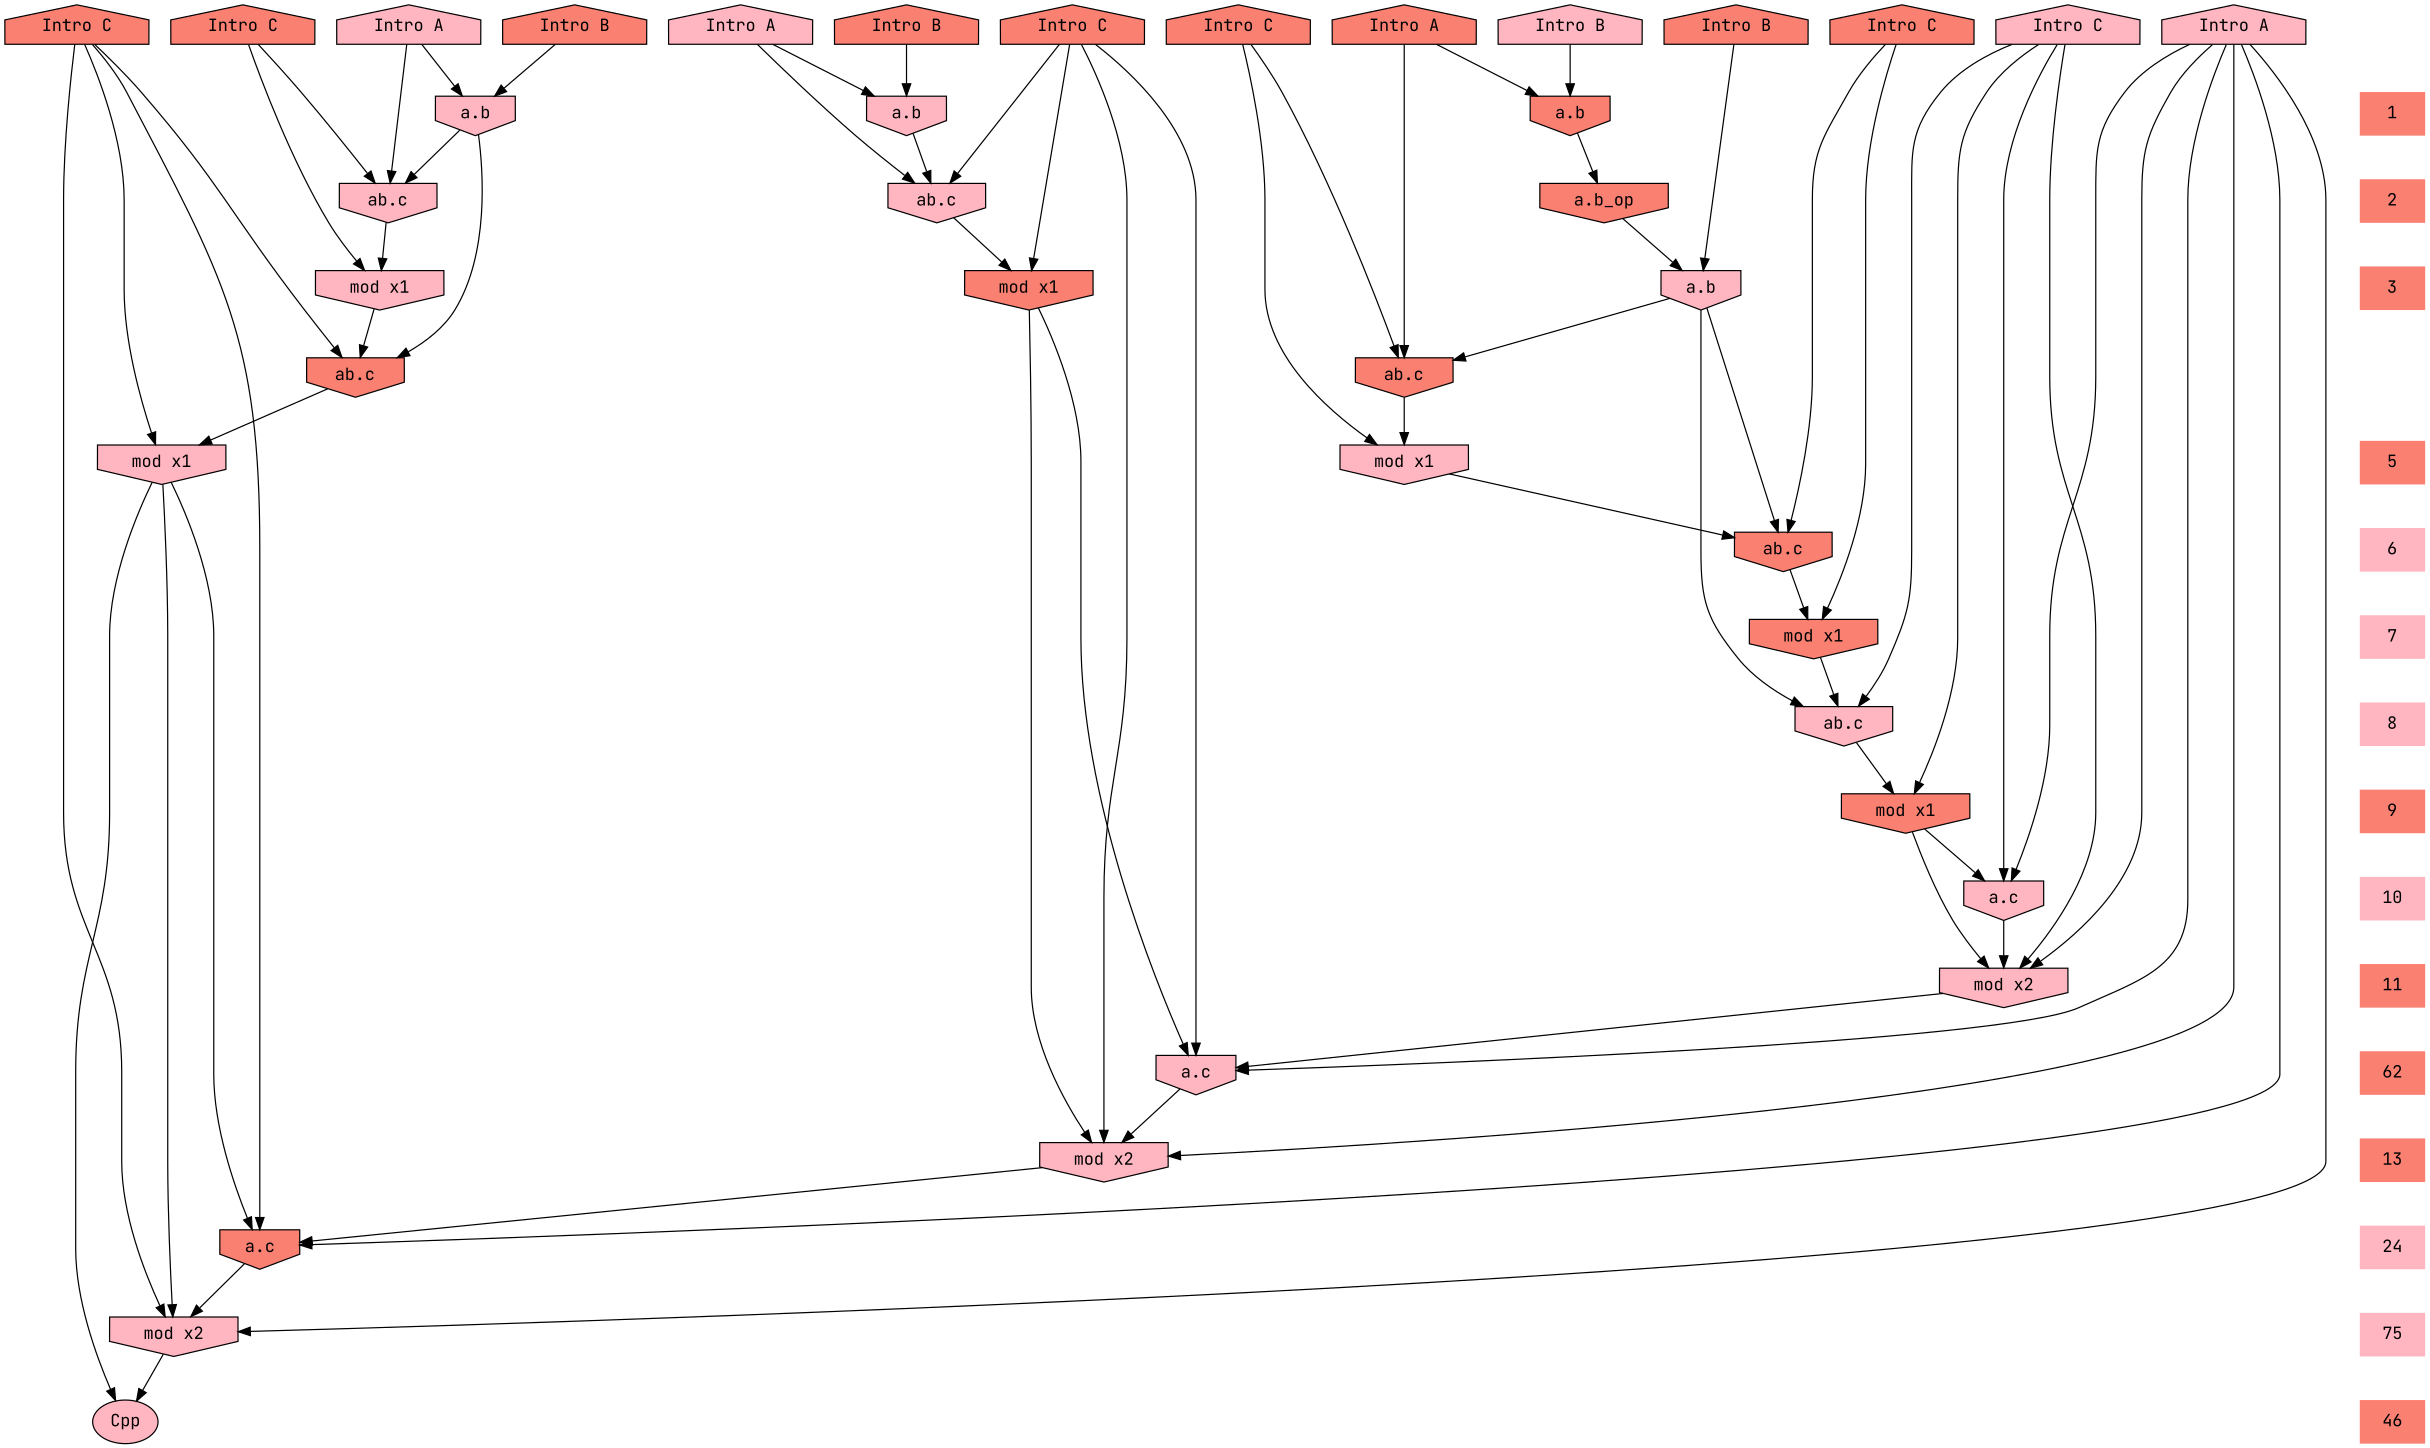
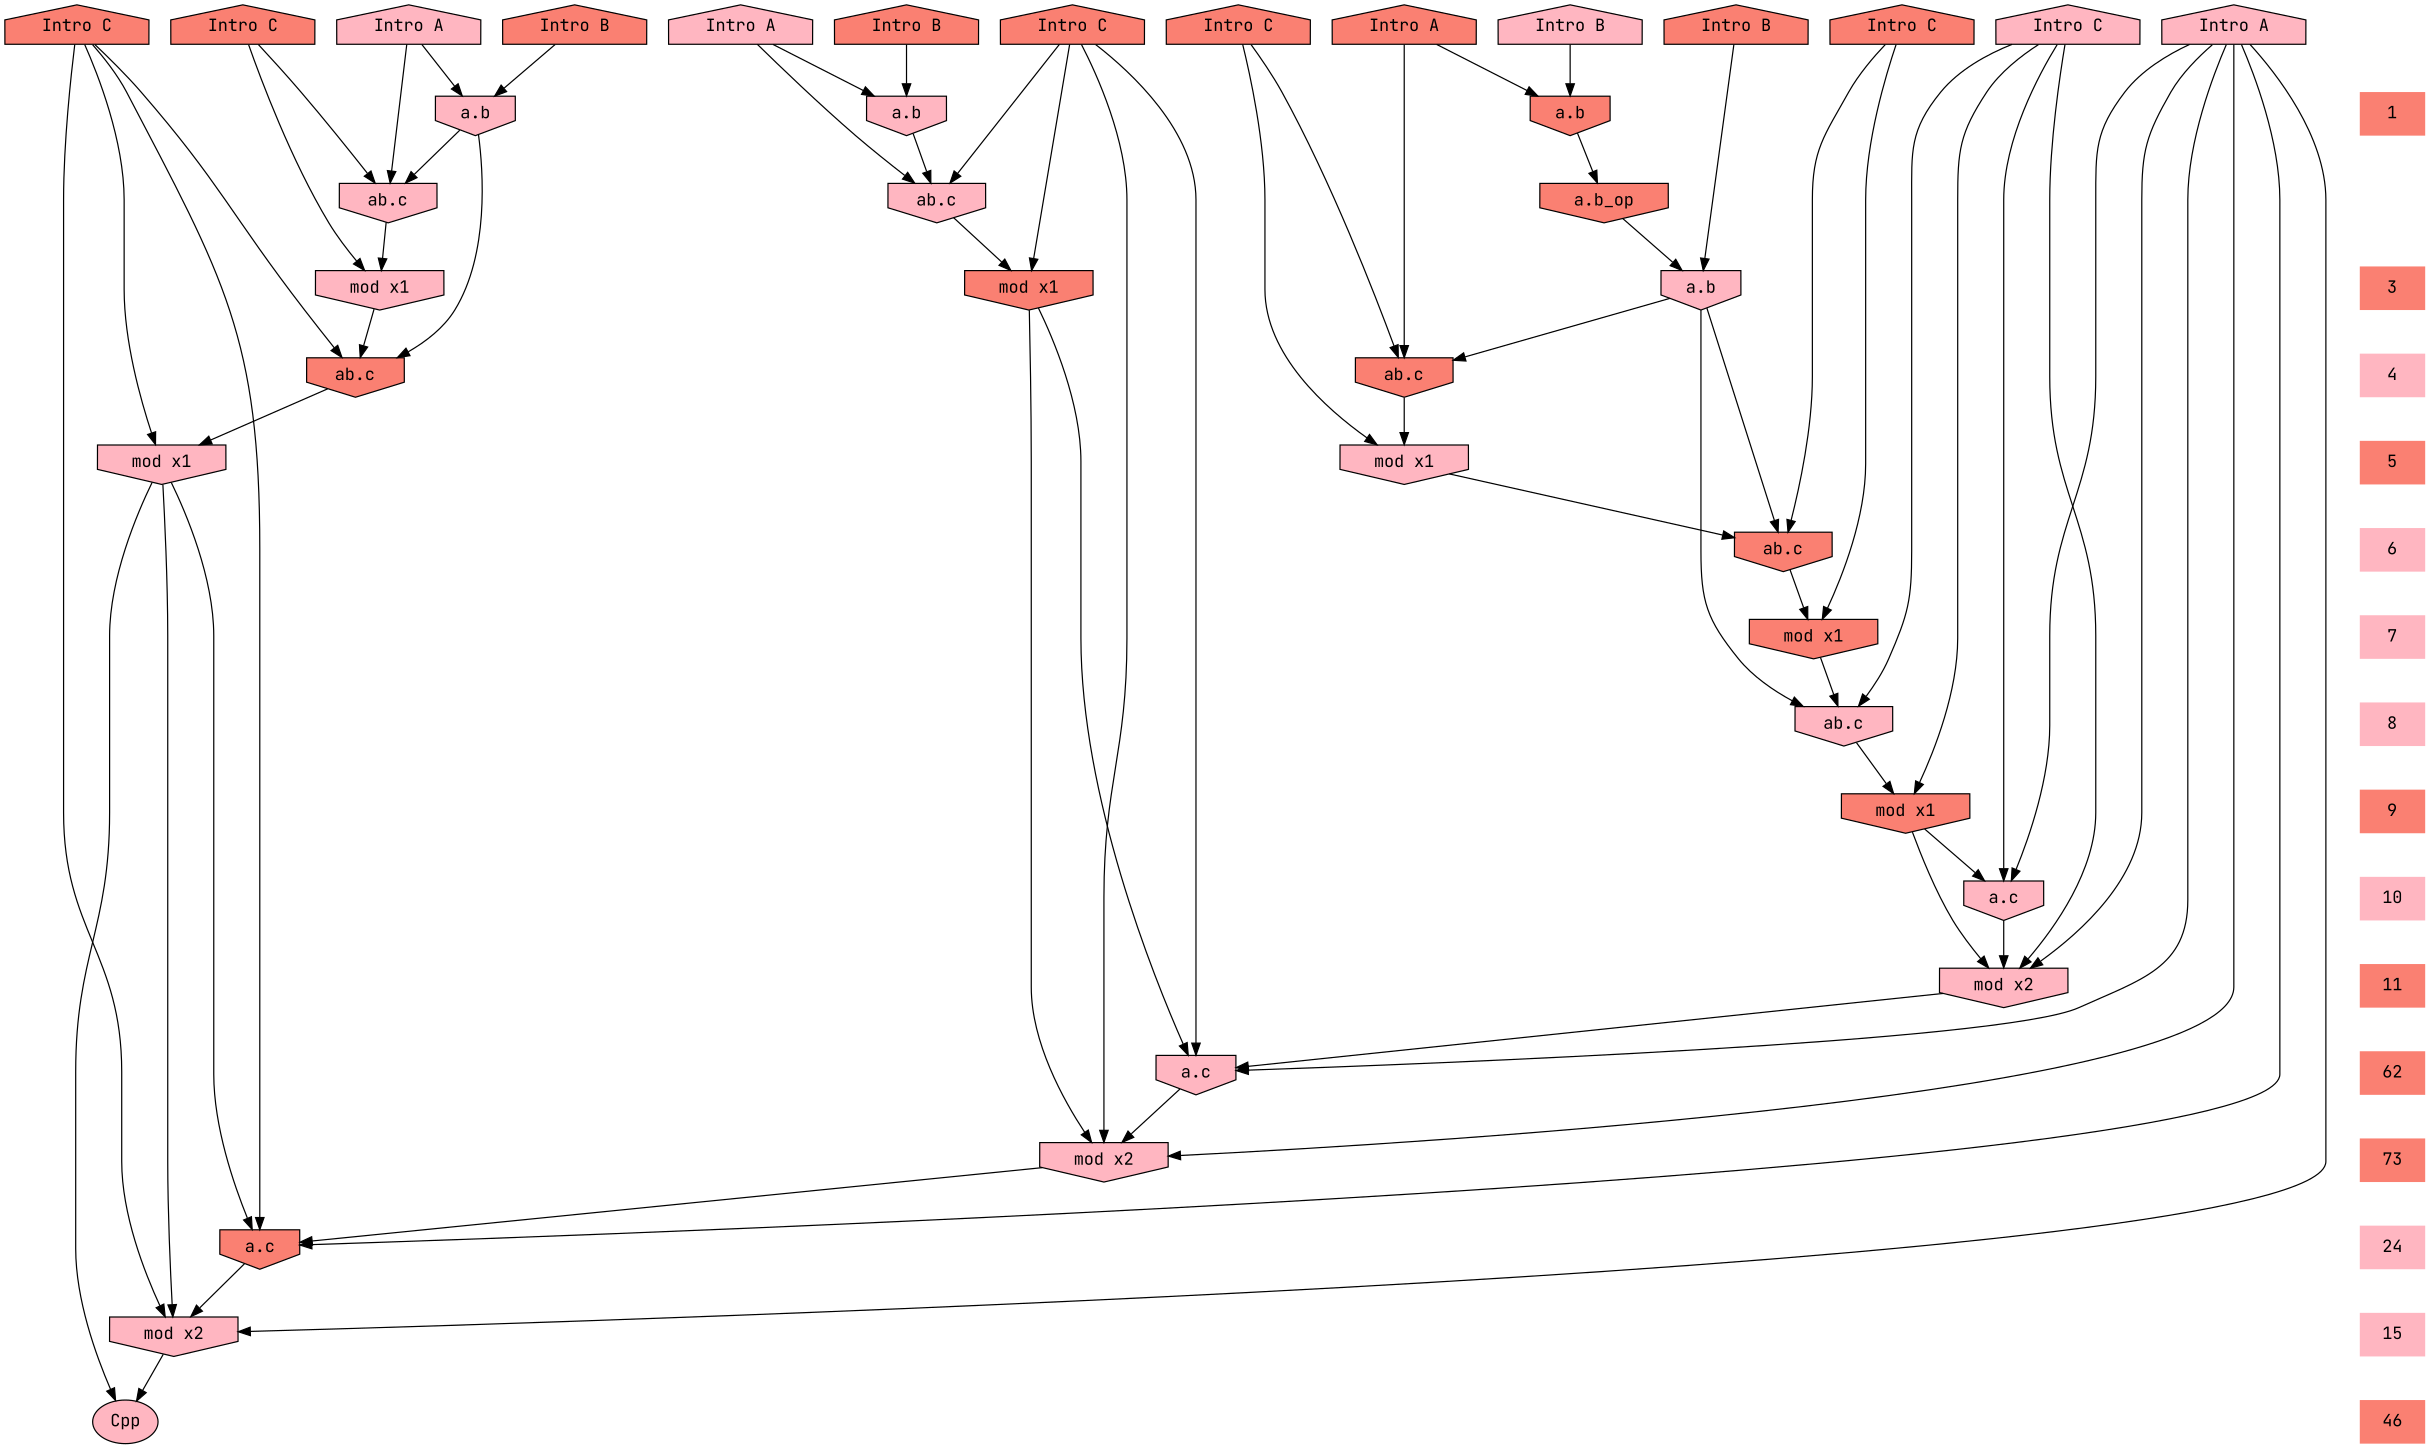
(2393, 201) -> none
none -> (2393, 375)
(2393, 1160) -> (2393, 1160)
(2393, 1335) -> (2393, 1335)
